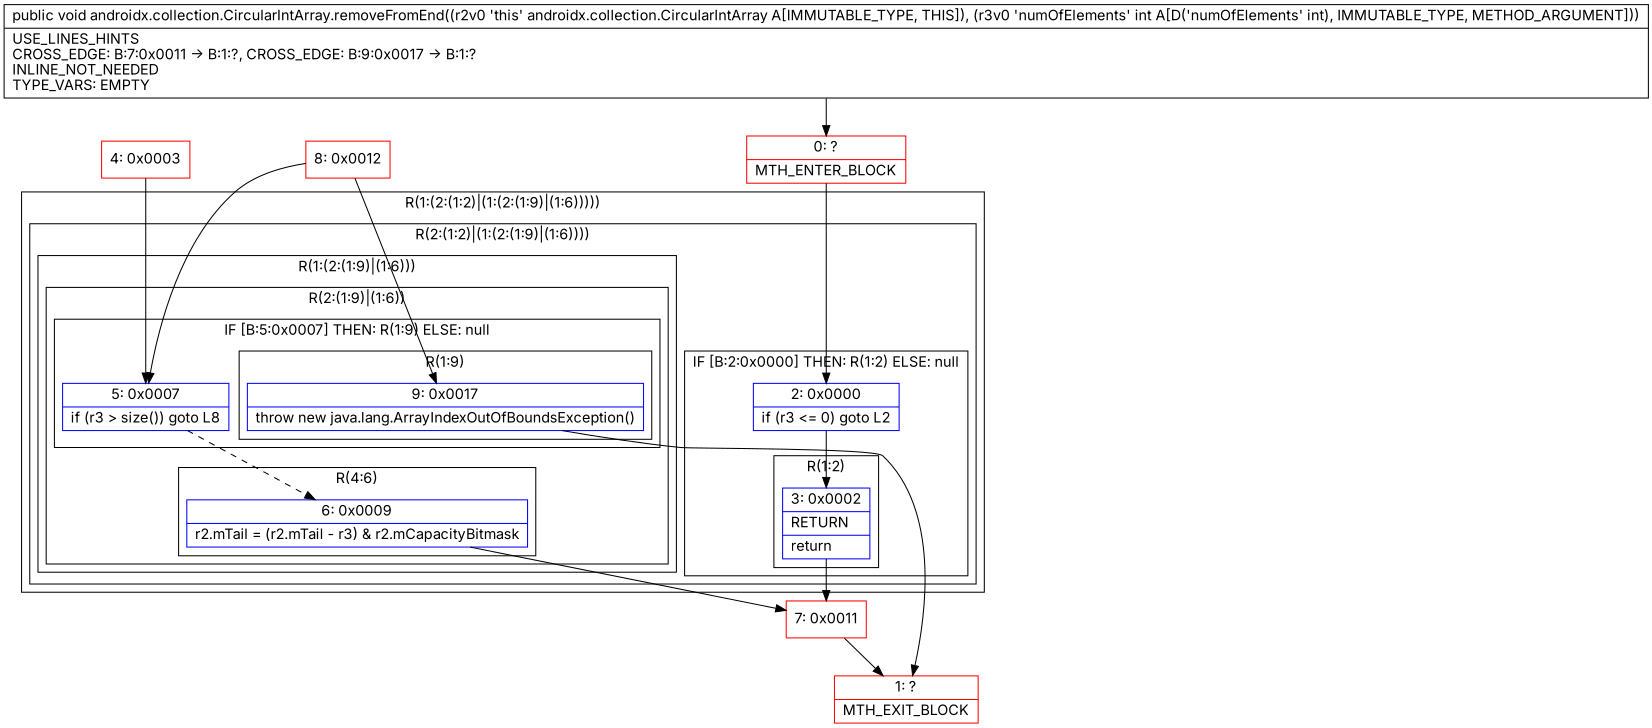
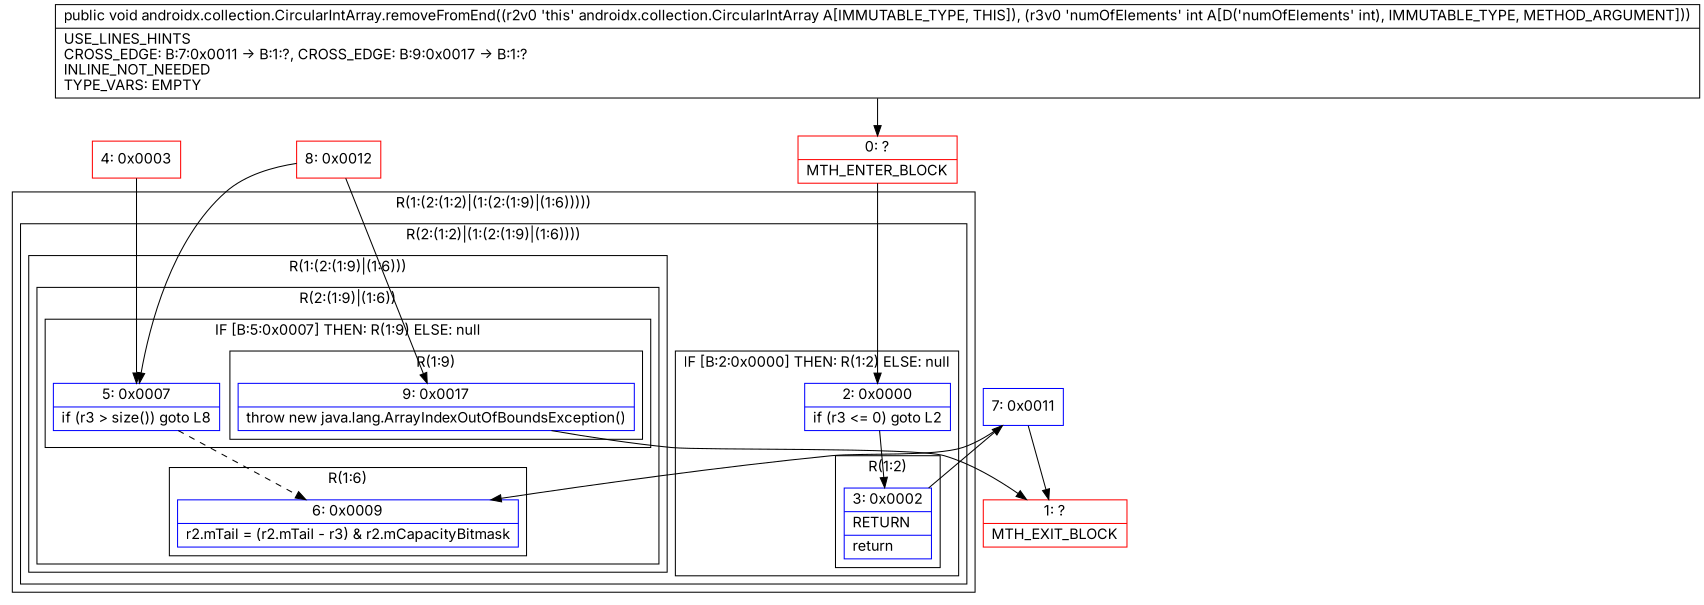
(357, 479) -> (348, 479)
(623, 578) -> (754, 464)
(826, 619) -> (1023, 407)
